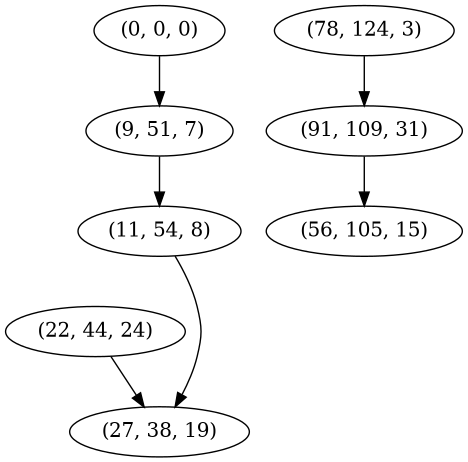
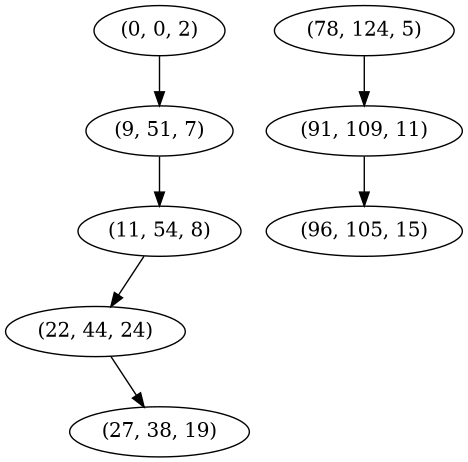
(160, 31) -> (160, 31)
(364, 31) -> (364, 31)
(364, 131) -> (364, 131)
(364, 231) -> (364, 231)
(201, 324) -> (131, 276)
